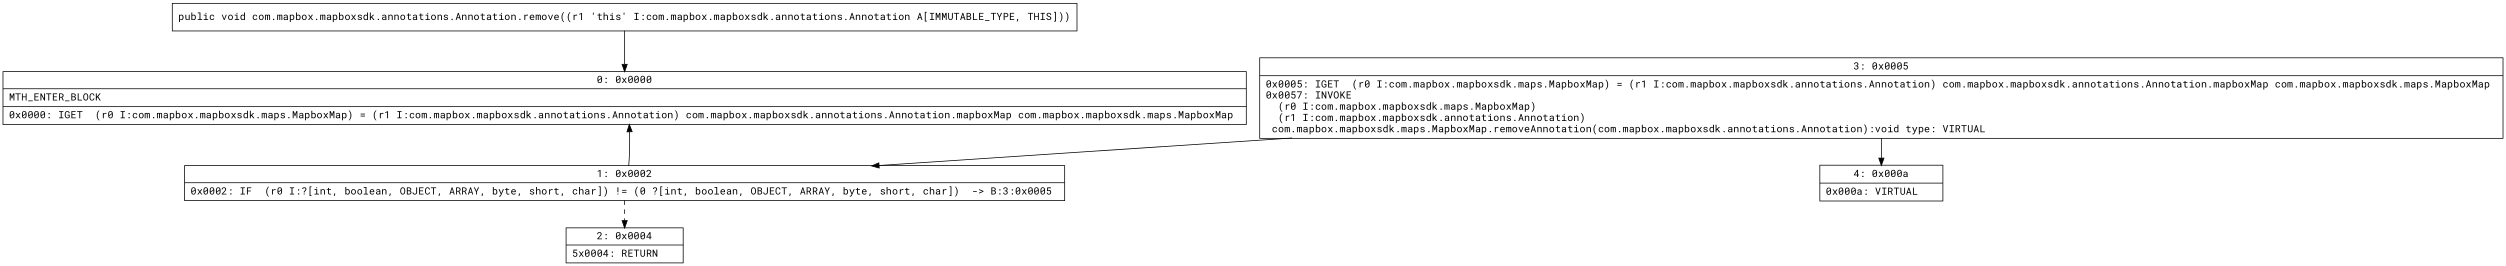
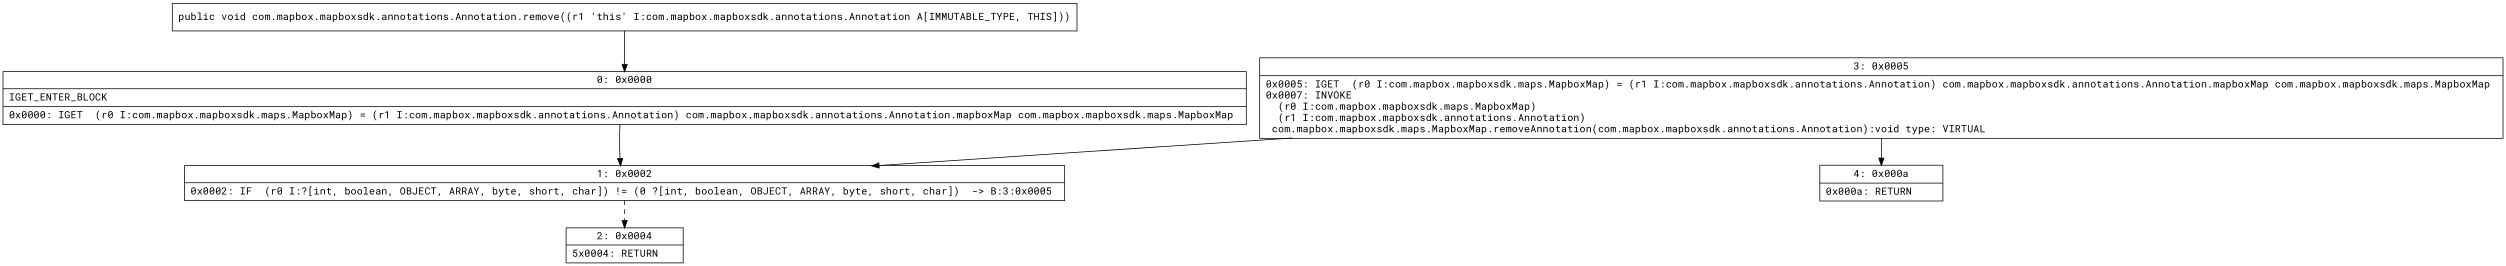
(1315, 95) -> (1315, 95)
(55, 97) -> (59, 97)
(630, 149) -> (620, 141)
(1881, 192) -> (1878, 192)
